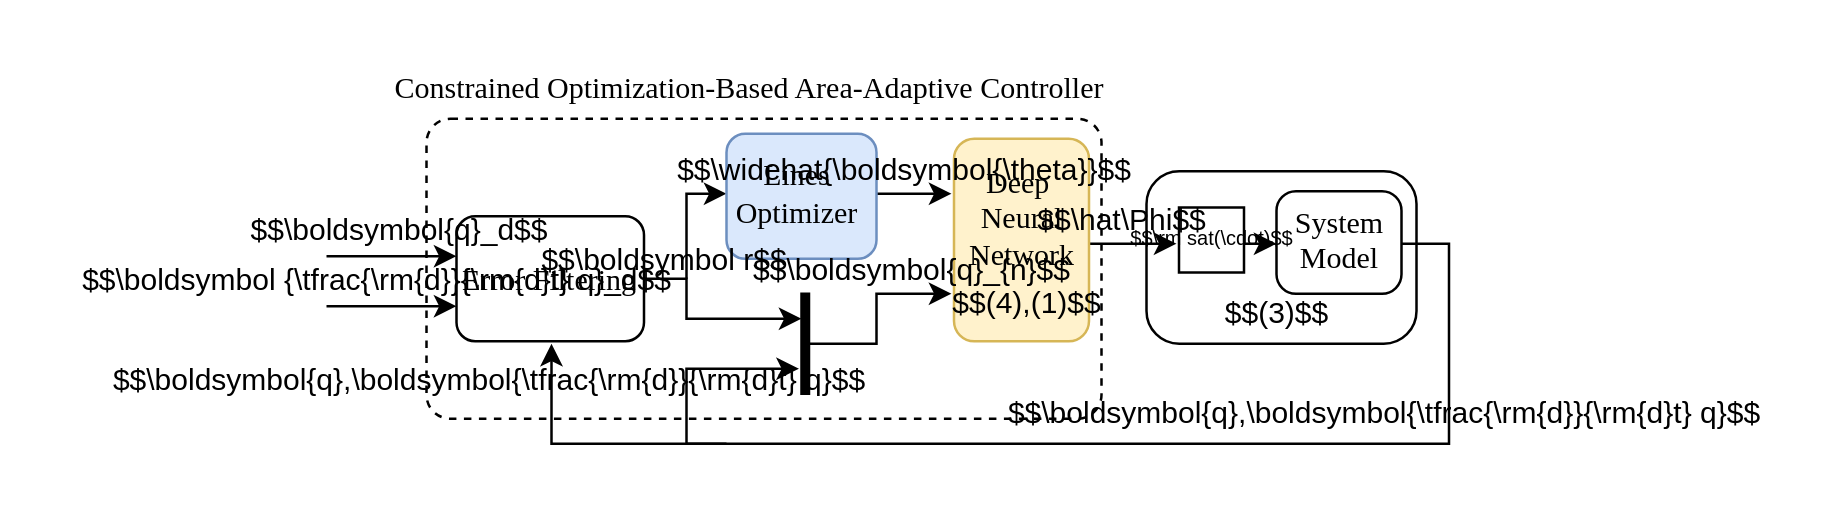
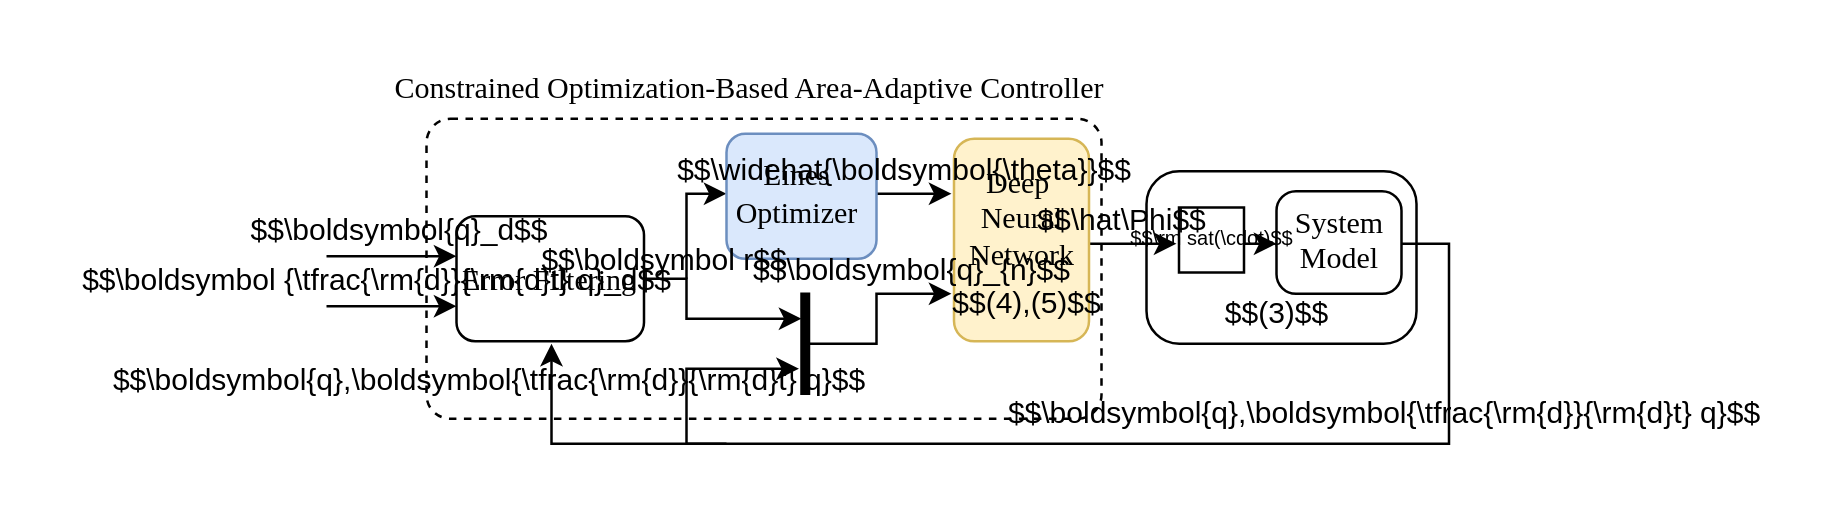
(1028, 304) -> (1028, 304)
